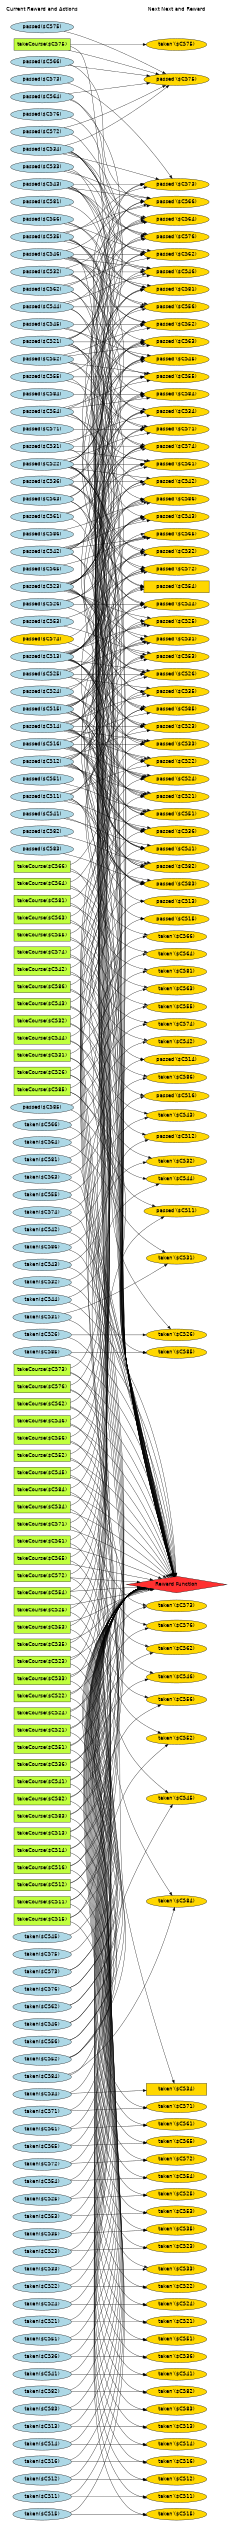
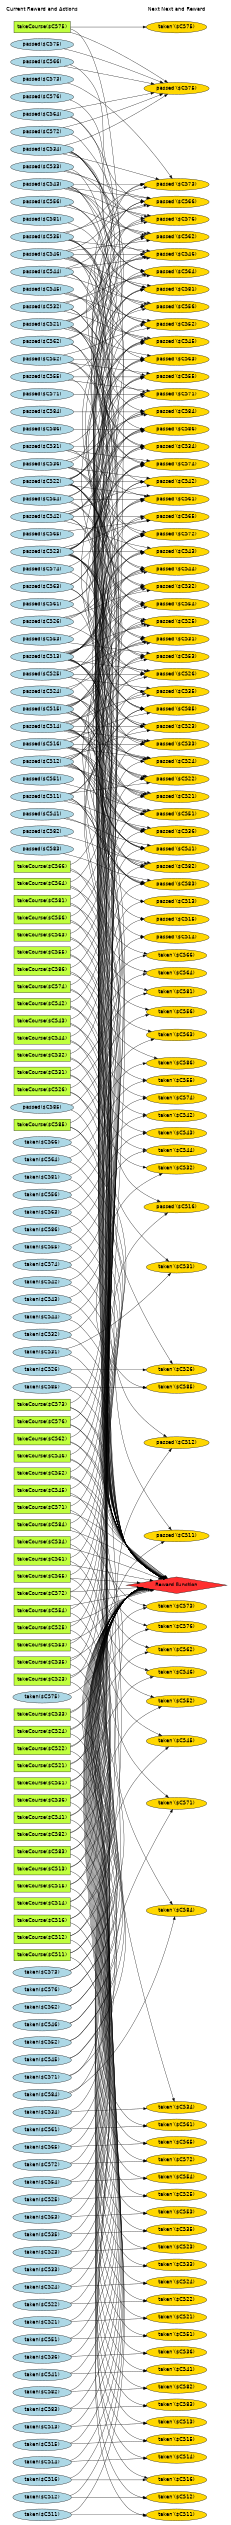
(104, 375) -> none
(177, 587) -> (177, 604)
(42, 639) -> (42, 569)
(129, 1887) -> (118, 1818)
(177, 2089) -> (177, 2107)
